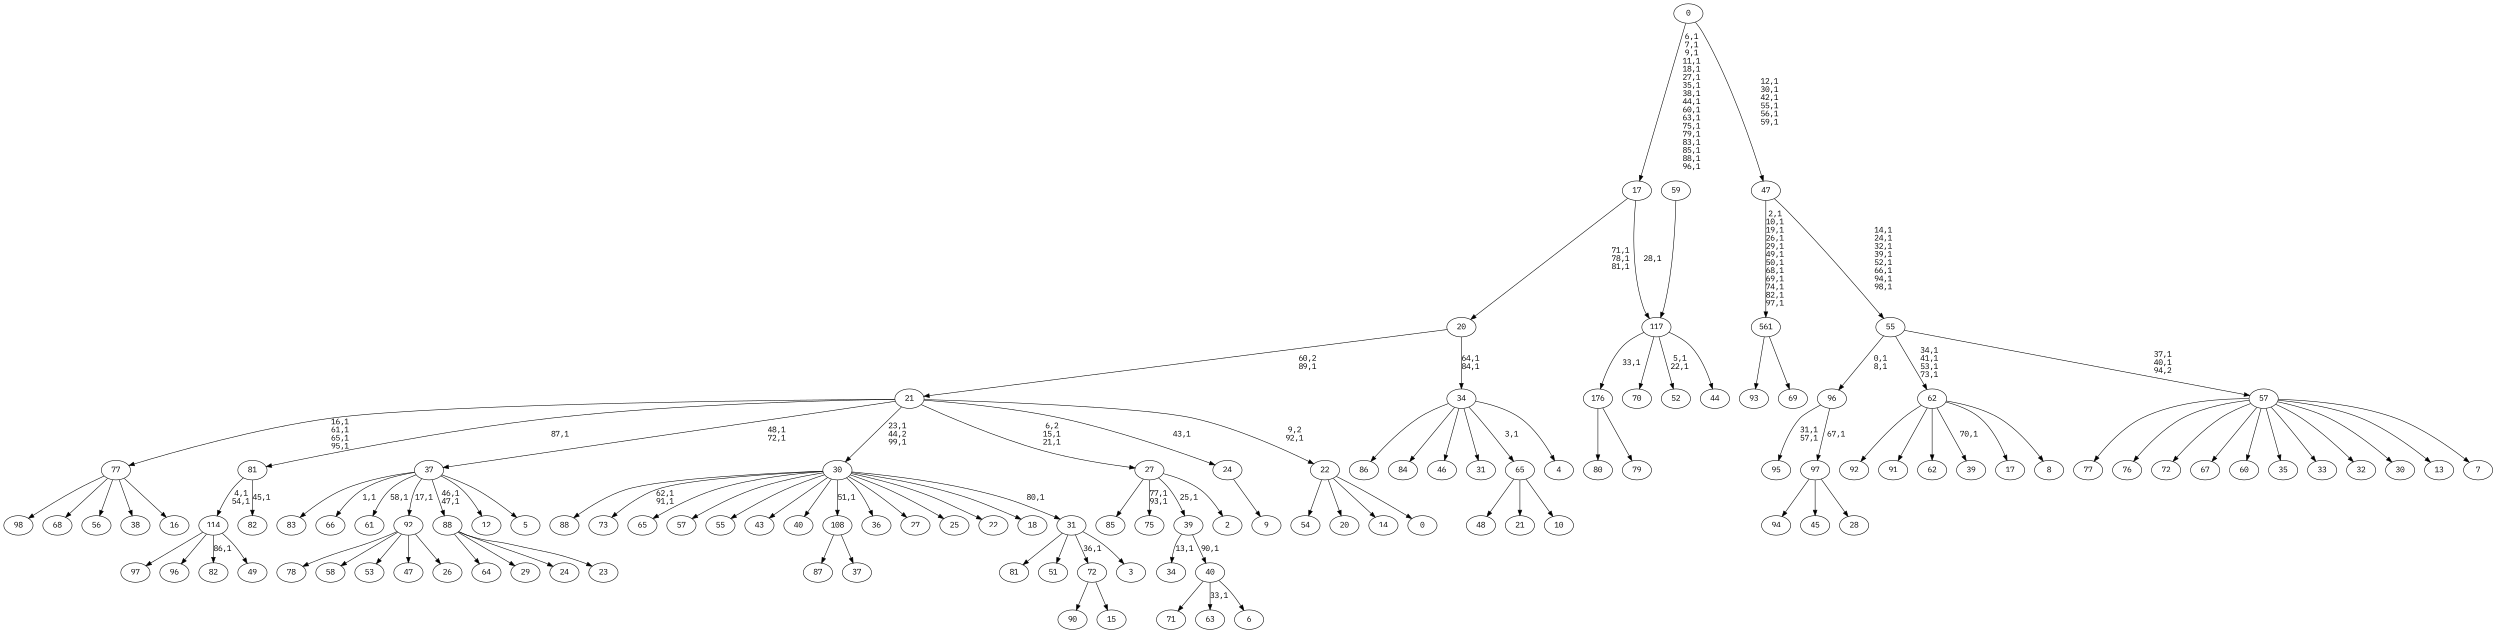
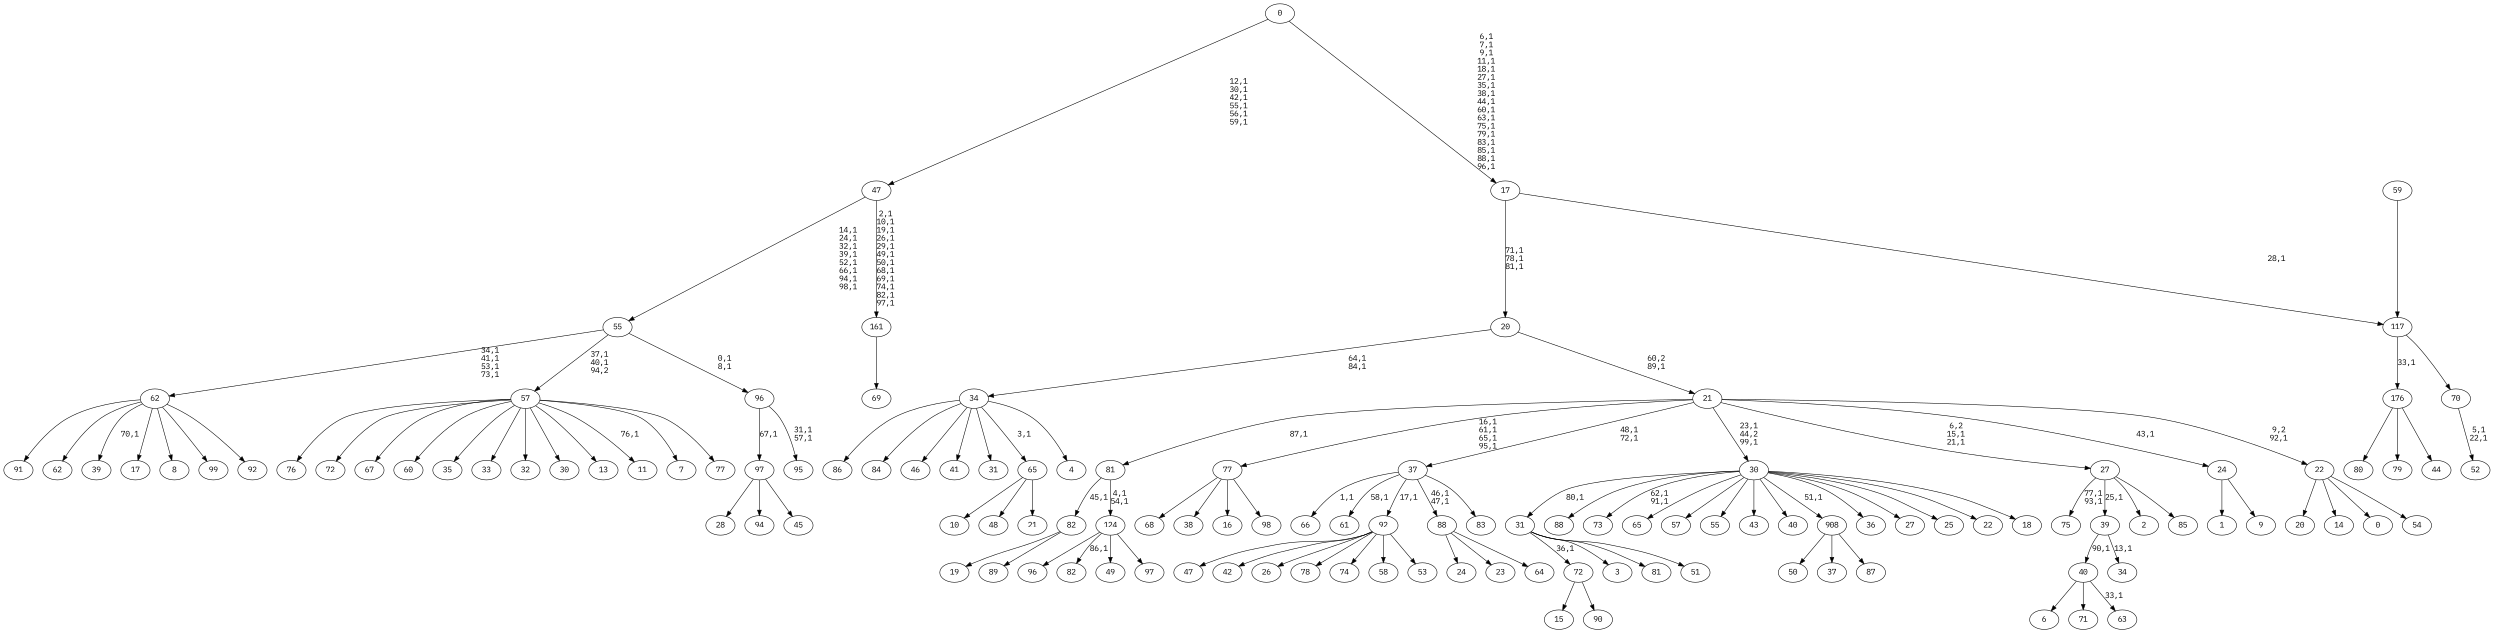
(1766, 327) -> (876, 327)
(1696, 353) -> (2416, 432)
(1665, 360) -> (2465, 432)
(1754, 399) -> none
none -> (213, 470)
none -> (642, 470)
none -> (954, 470)
(96, 525) -> none
(213, 525) -> (1110, 525)
(486, 525) -> none
(525, 525) -> none
(837, 525) -> (1832, 525)
none -> (2222, 525)
(525, 573) -> none
none -> (954, 573)
none -> (993, 573)
none -> (1227, 573)
none -> (1344, 573)
none -> (1793, 573)
